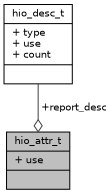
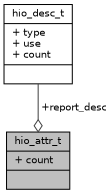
(29, 160) -> (34, 160)
